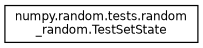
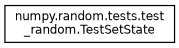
(101, 24) -> (90, 24)
